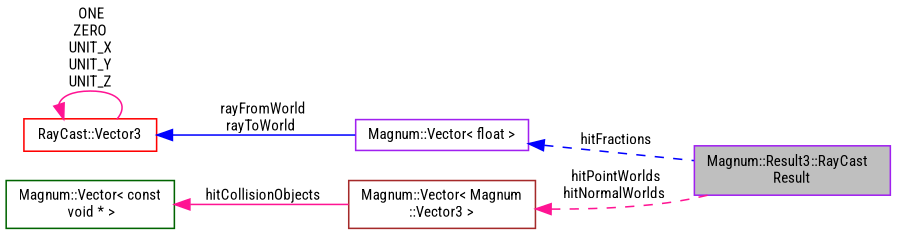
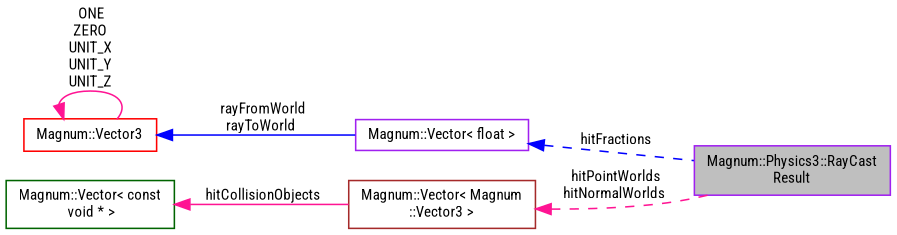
(90, 135) -> (90, 135)
(792, 171) -> (792, 171)
